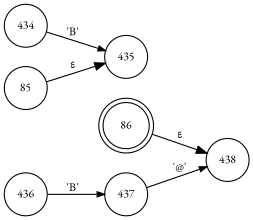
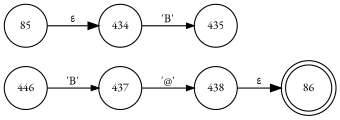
(71, 74) -> (67, 26)
(175, 142) -> (254, 88)
(26, 194) -> (26, 88)
